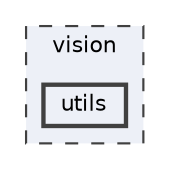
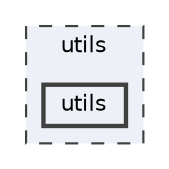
(85, 47) -> (85, 47)
